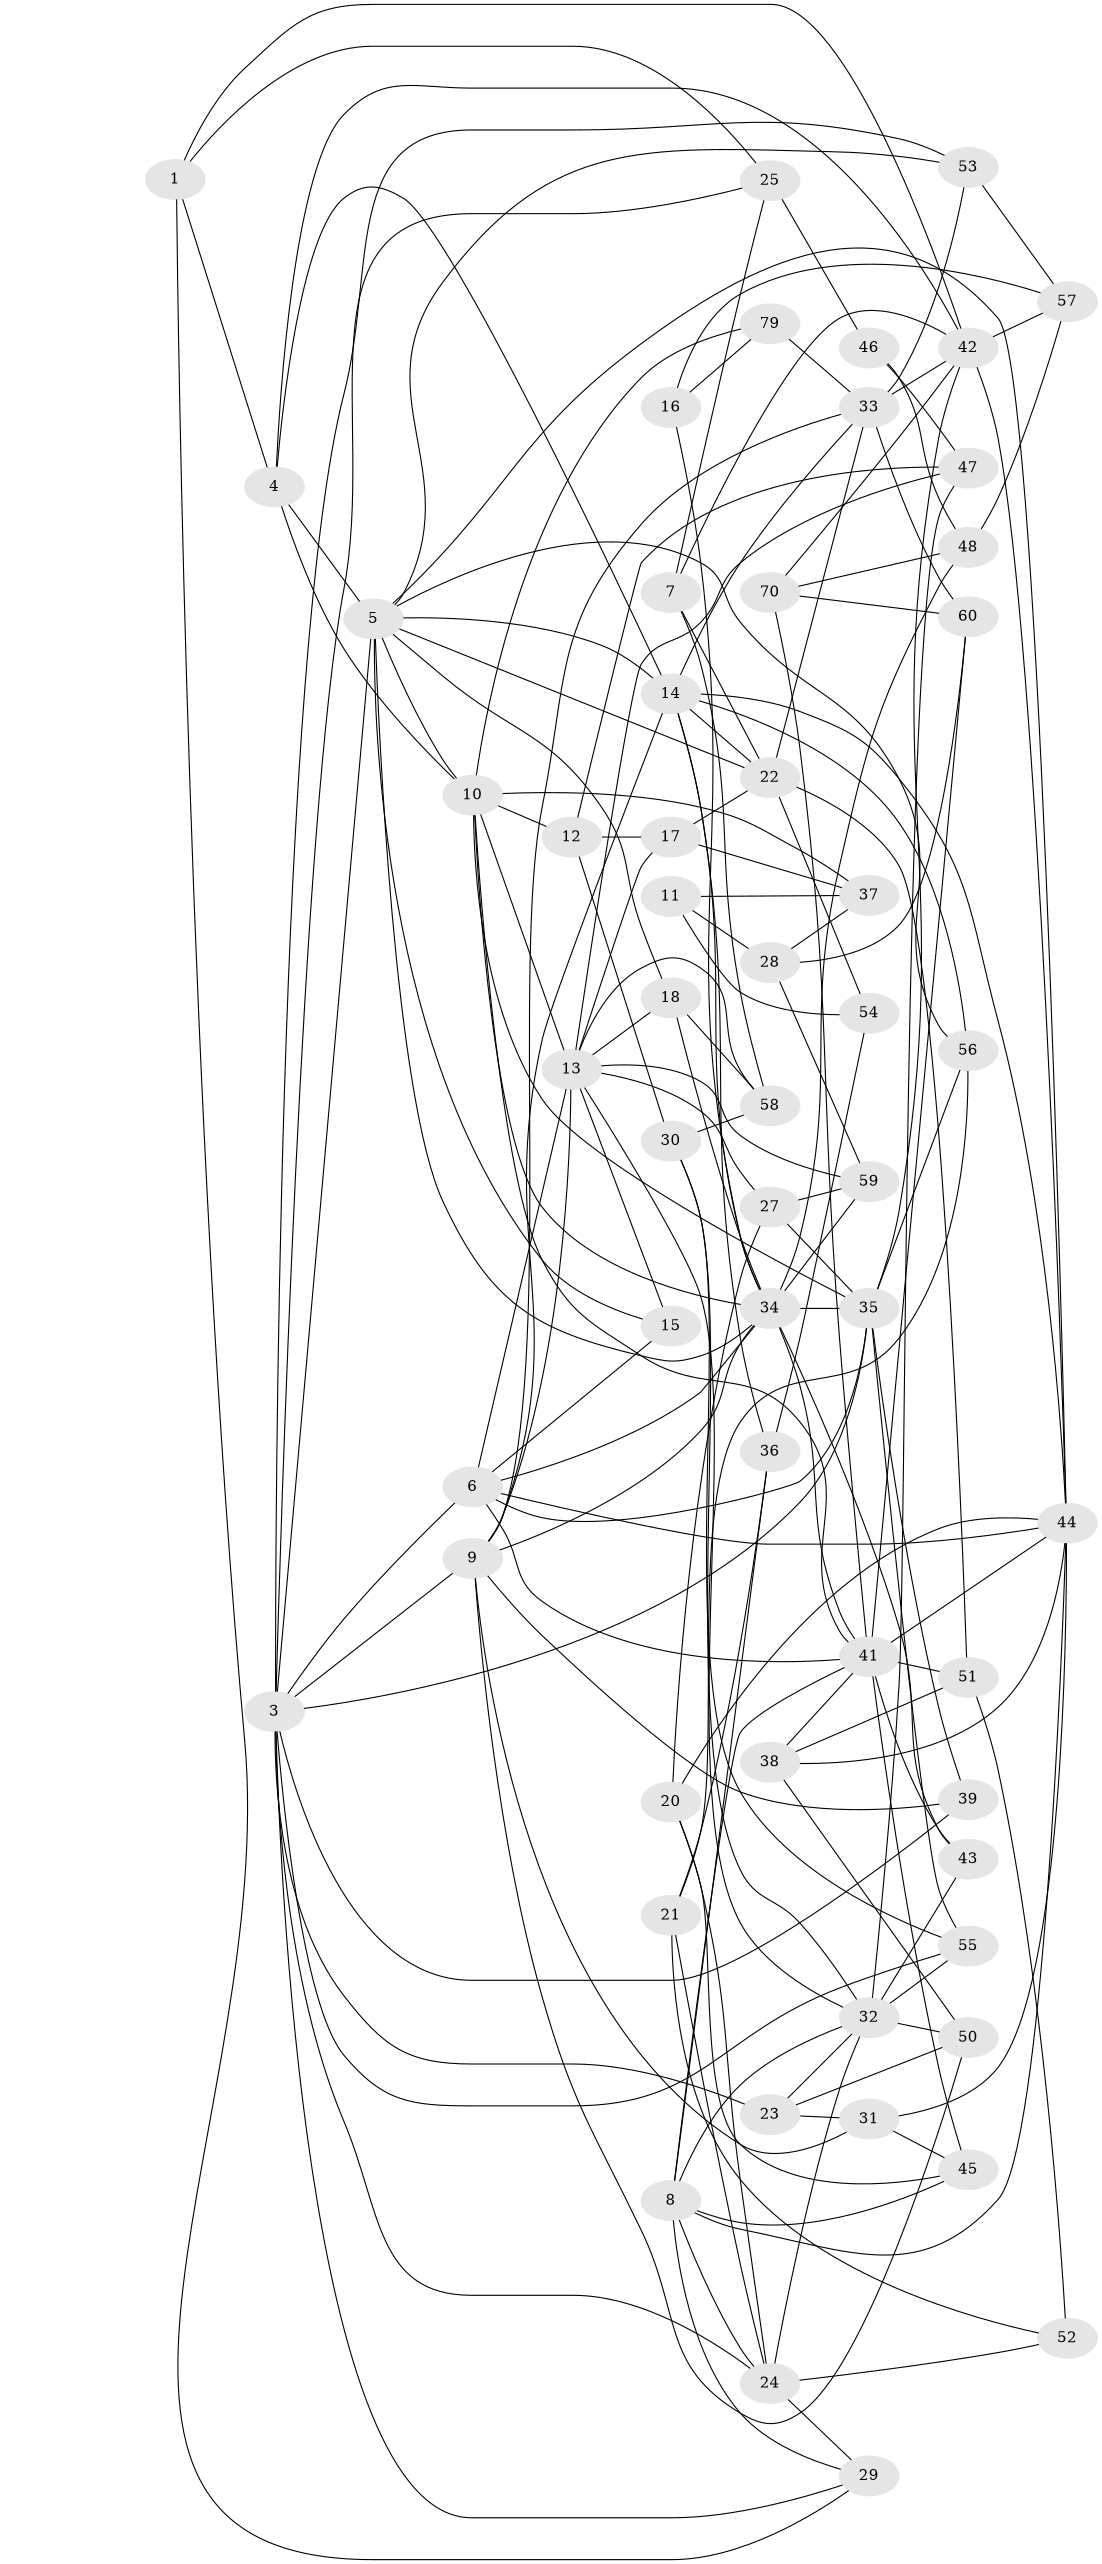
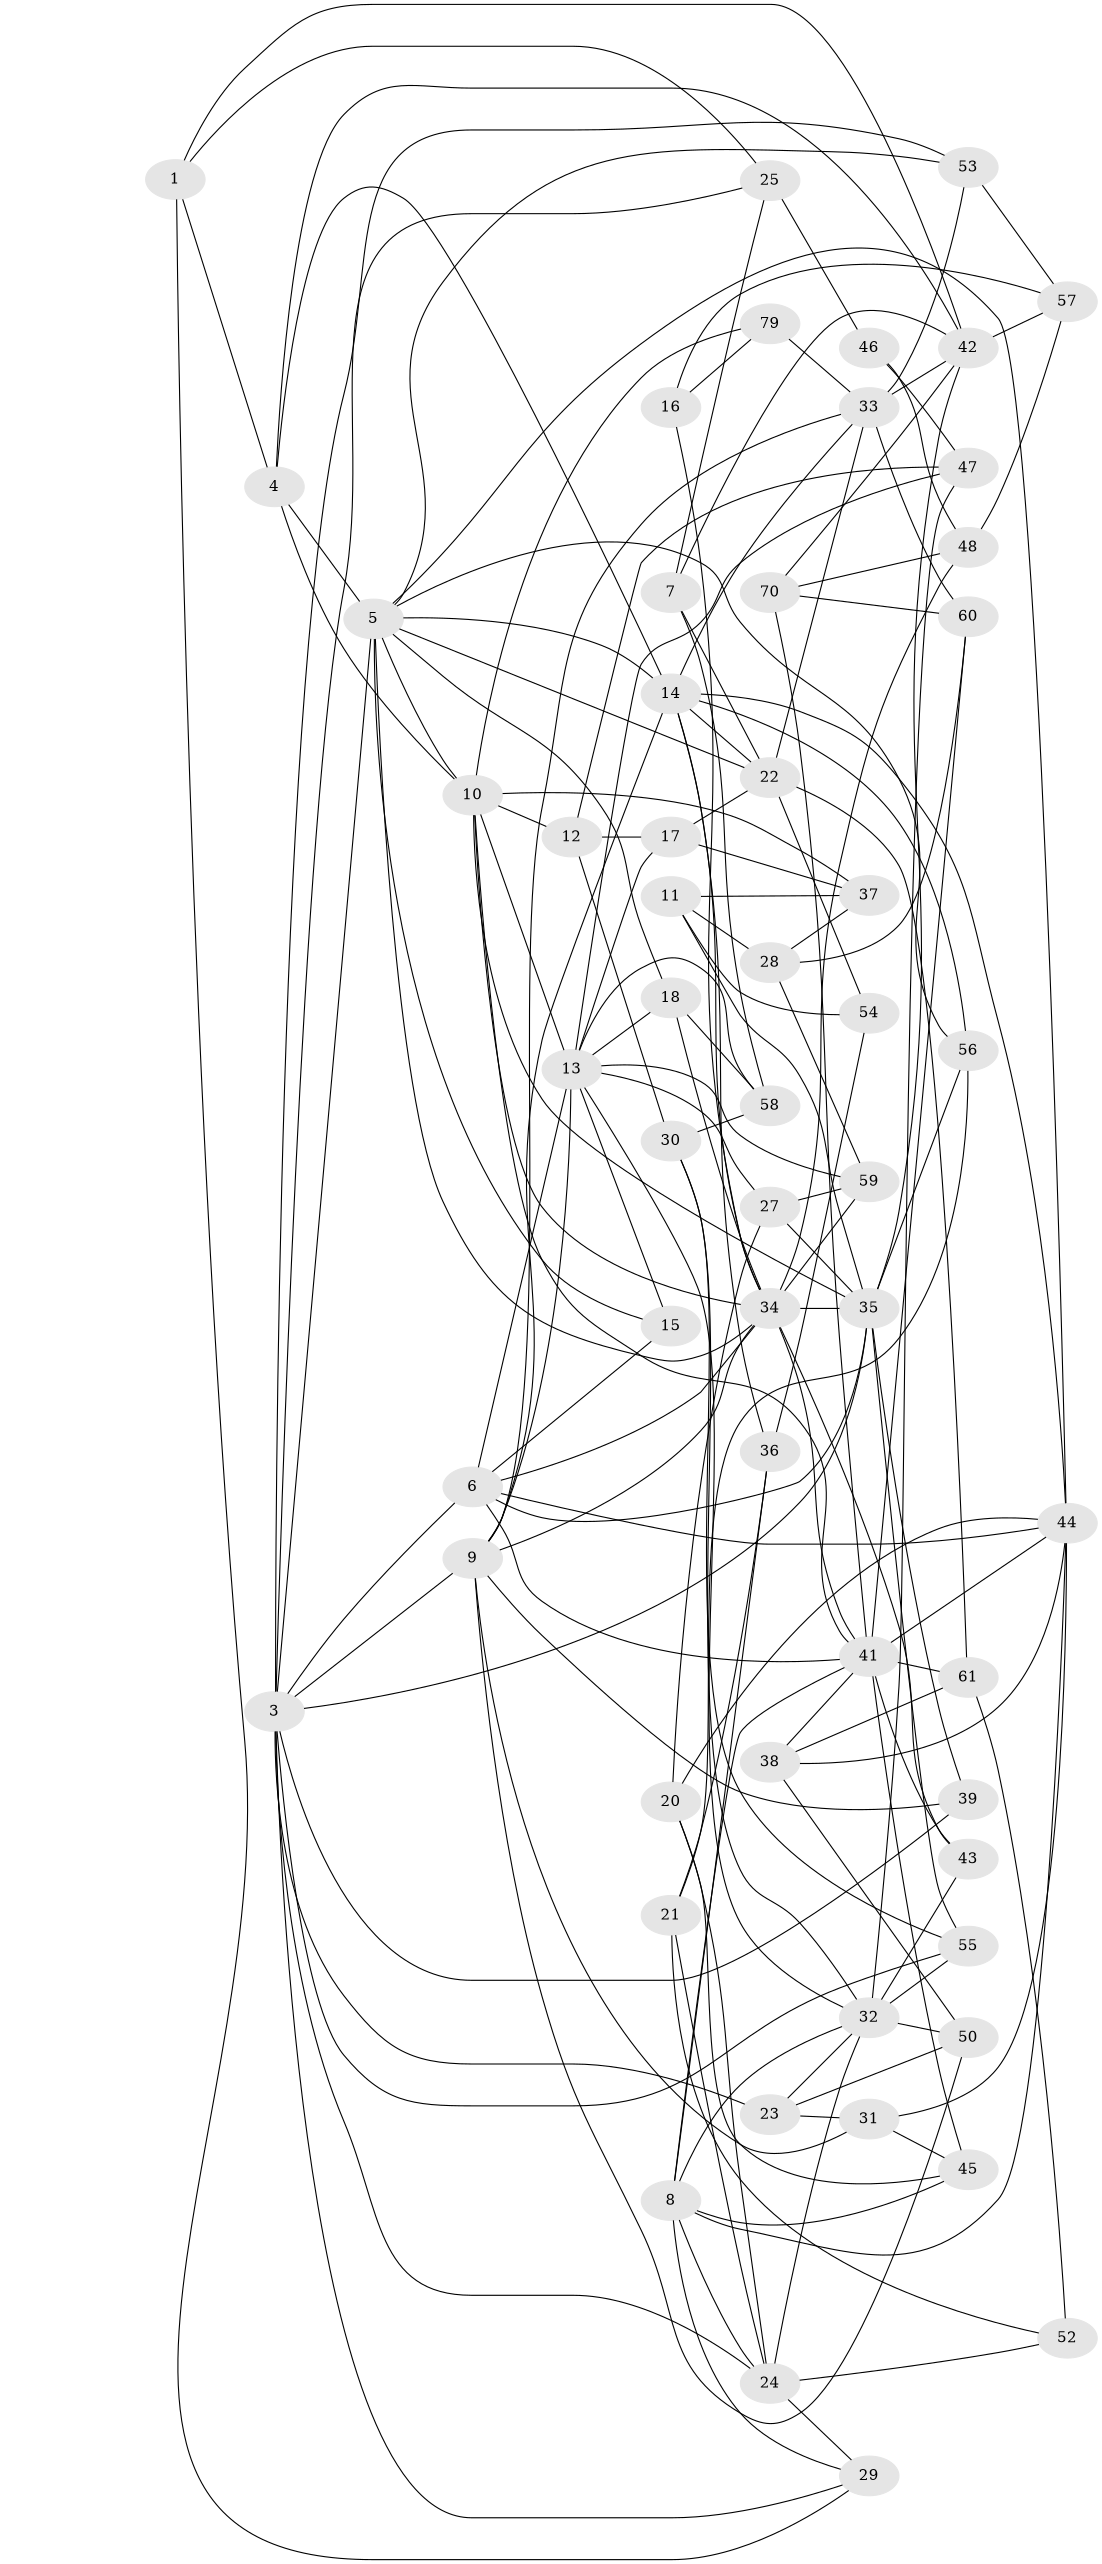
(1042, 933) -> none
none -> (805, 1086)
(968, 1677) -> (968, 1677)
